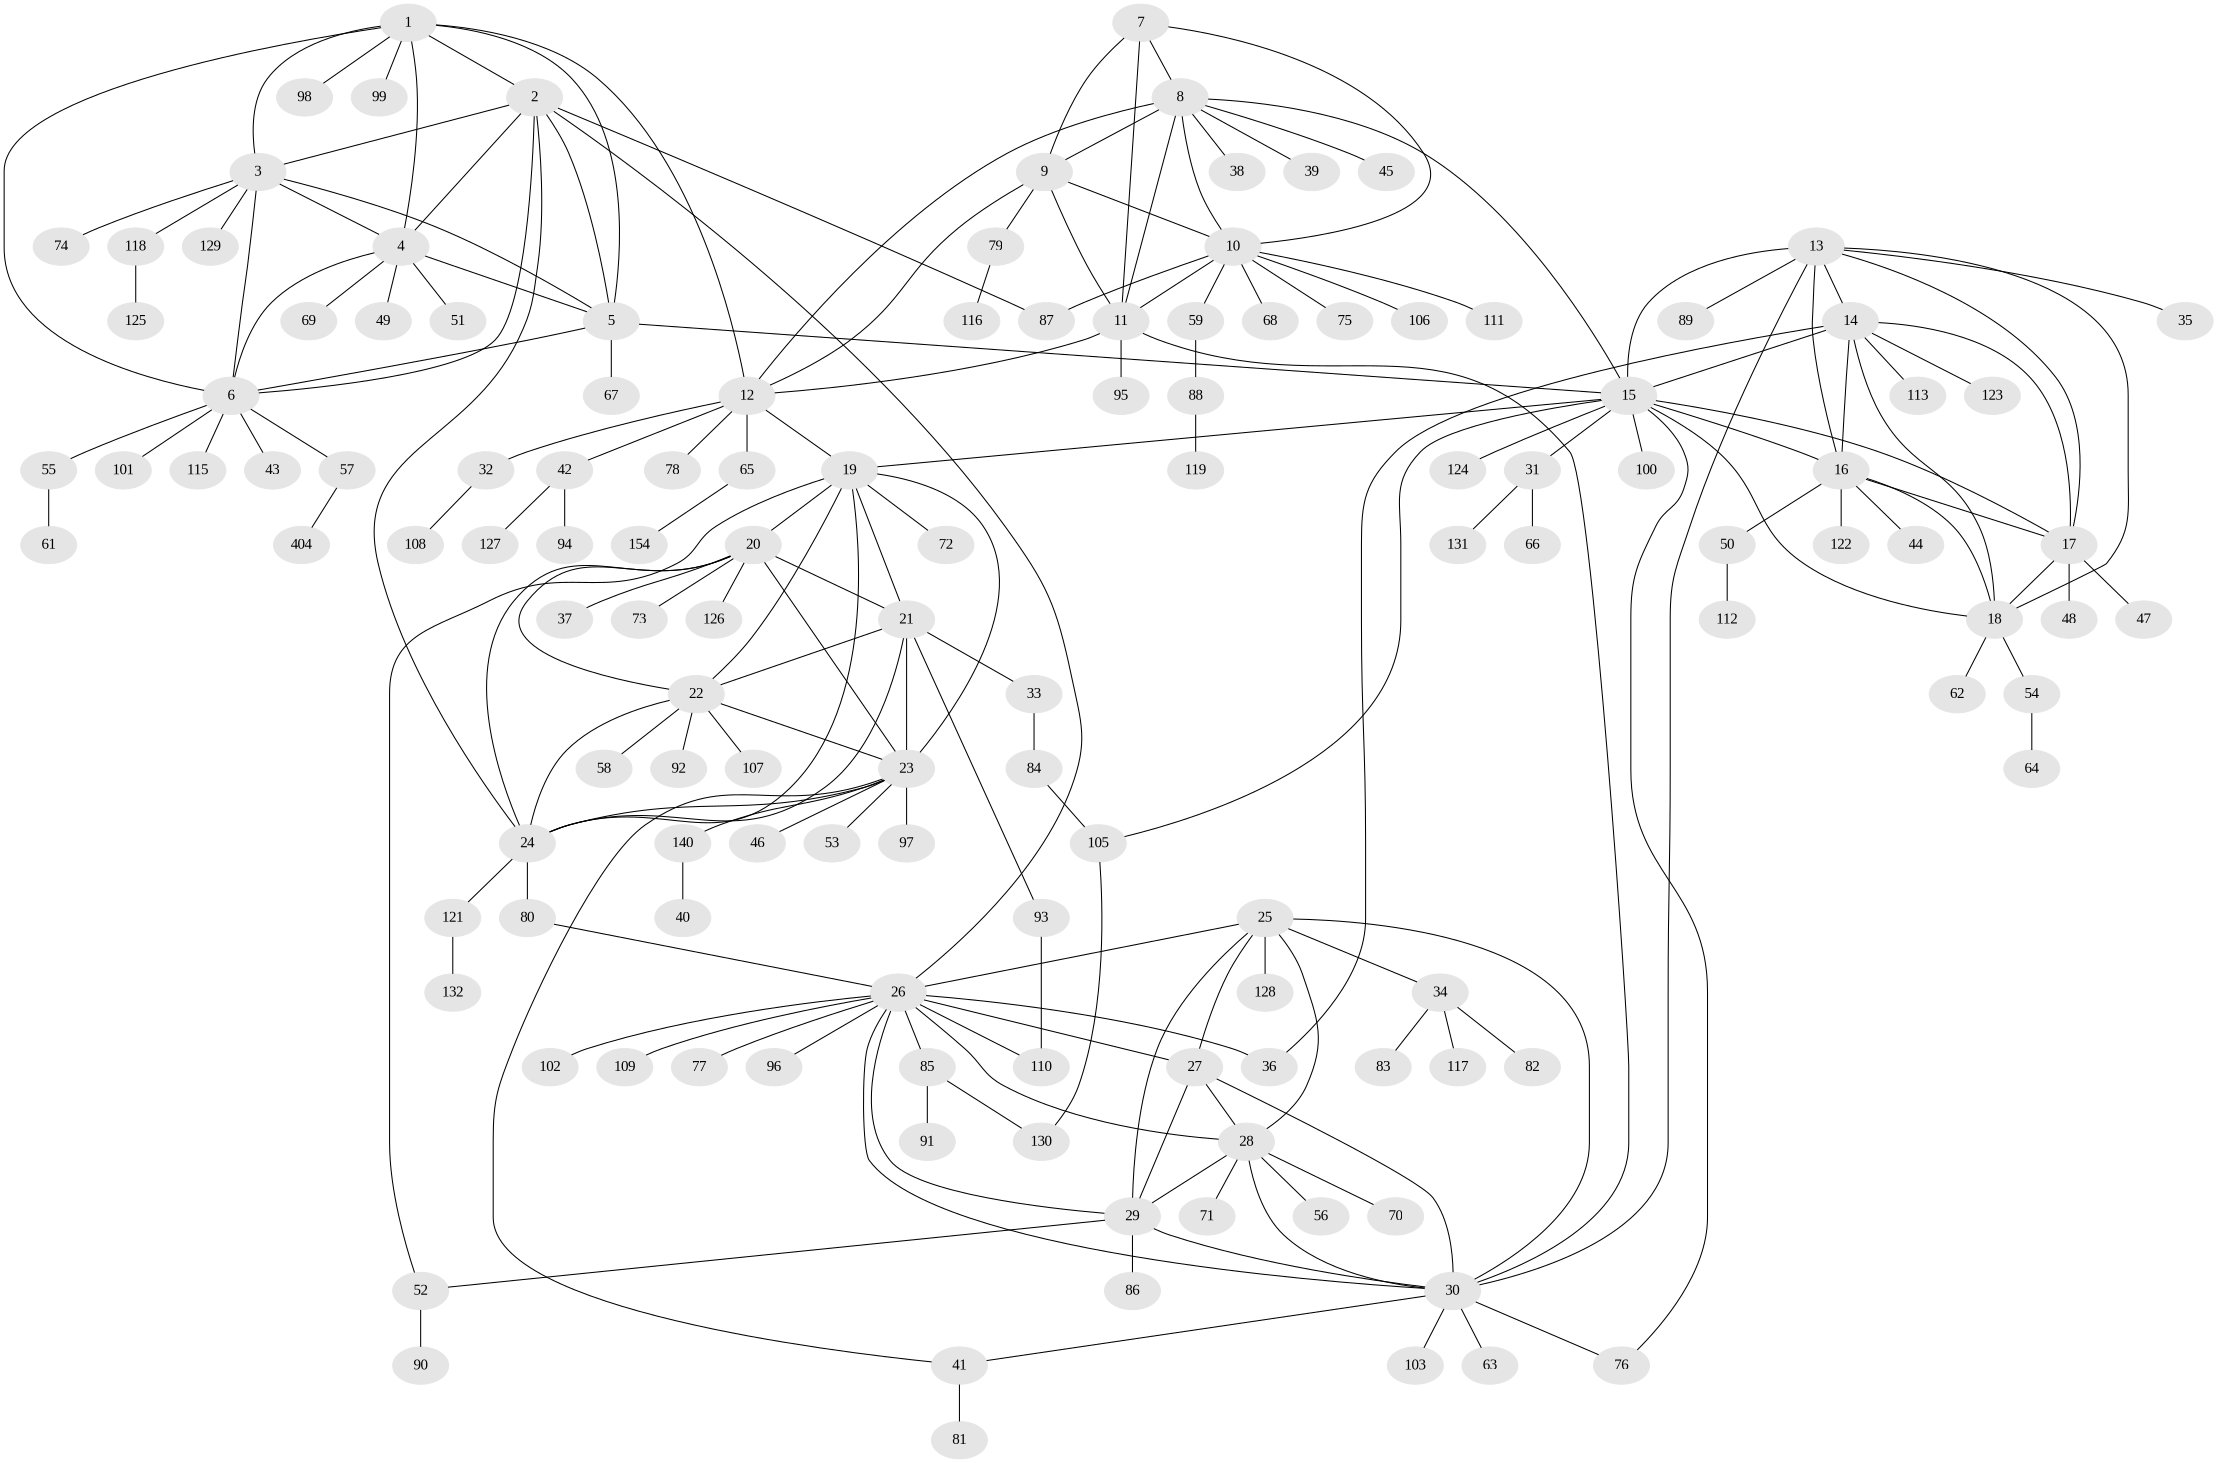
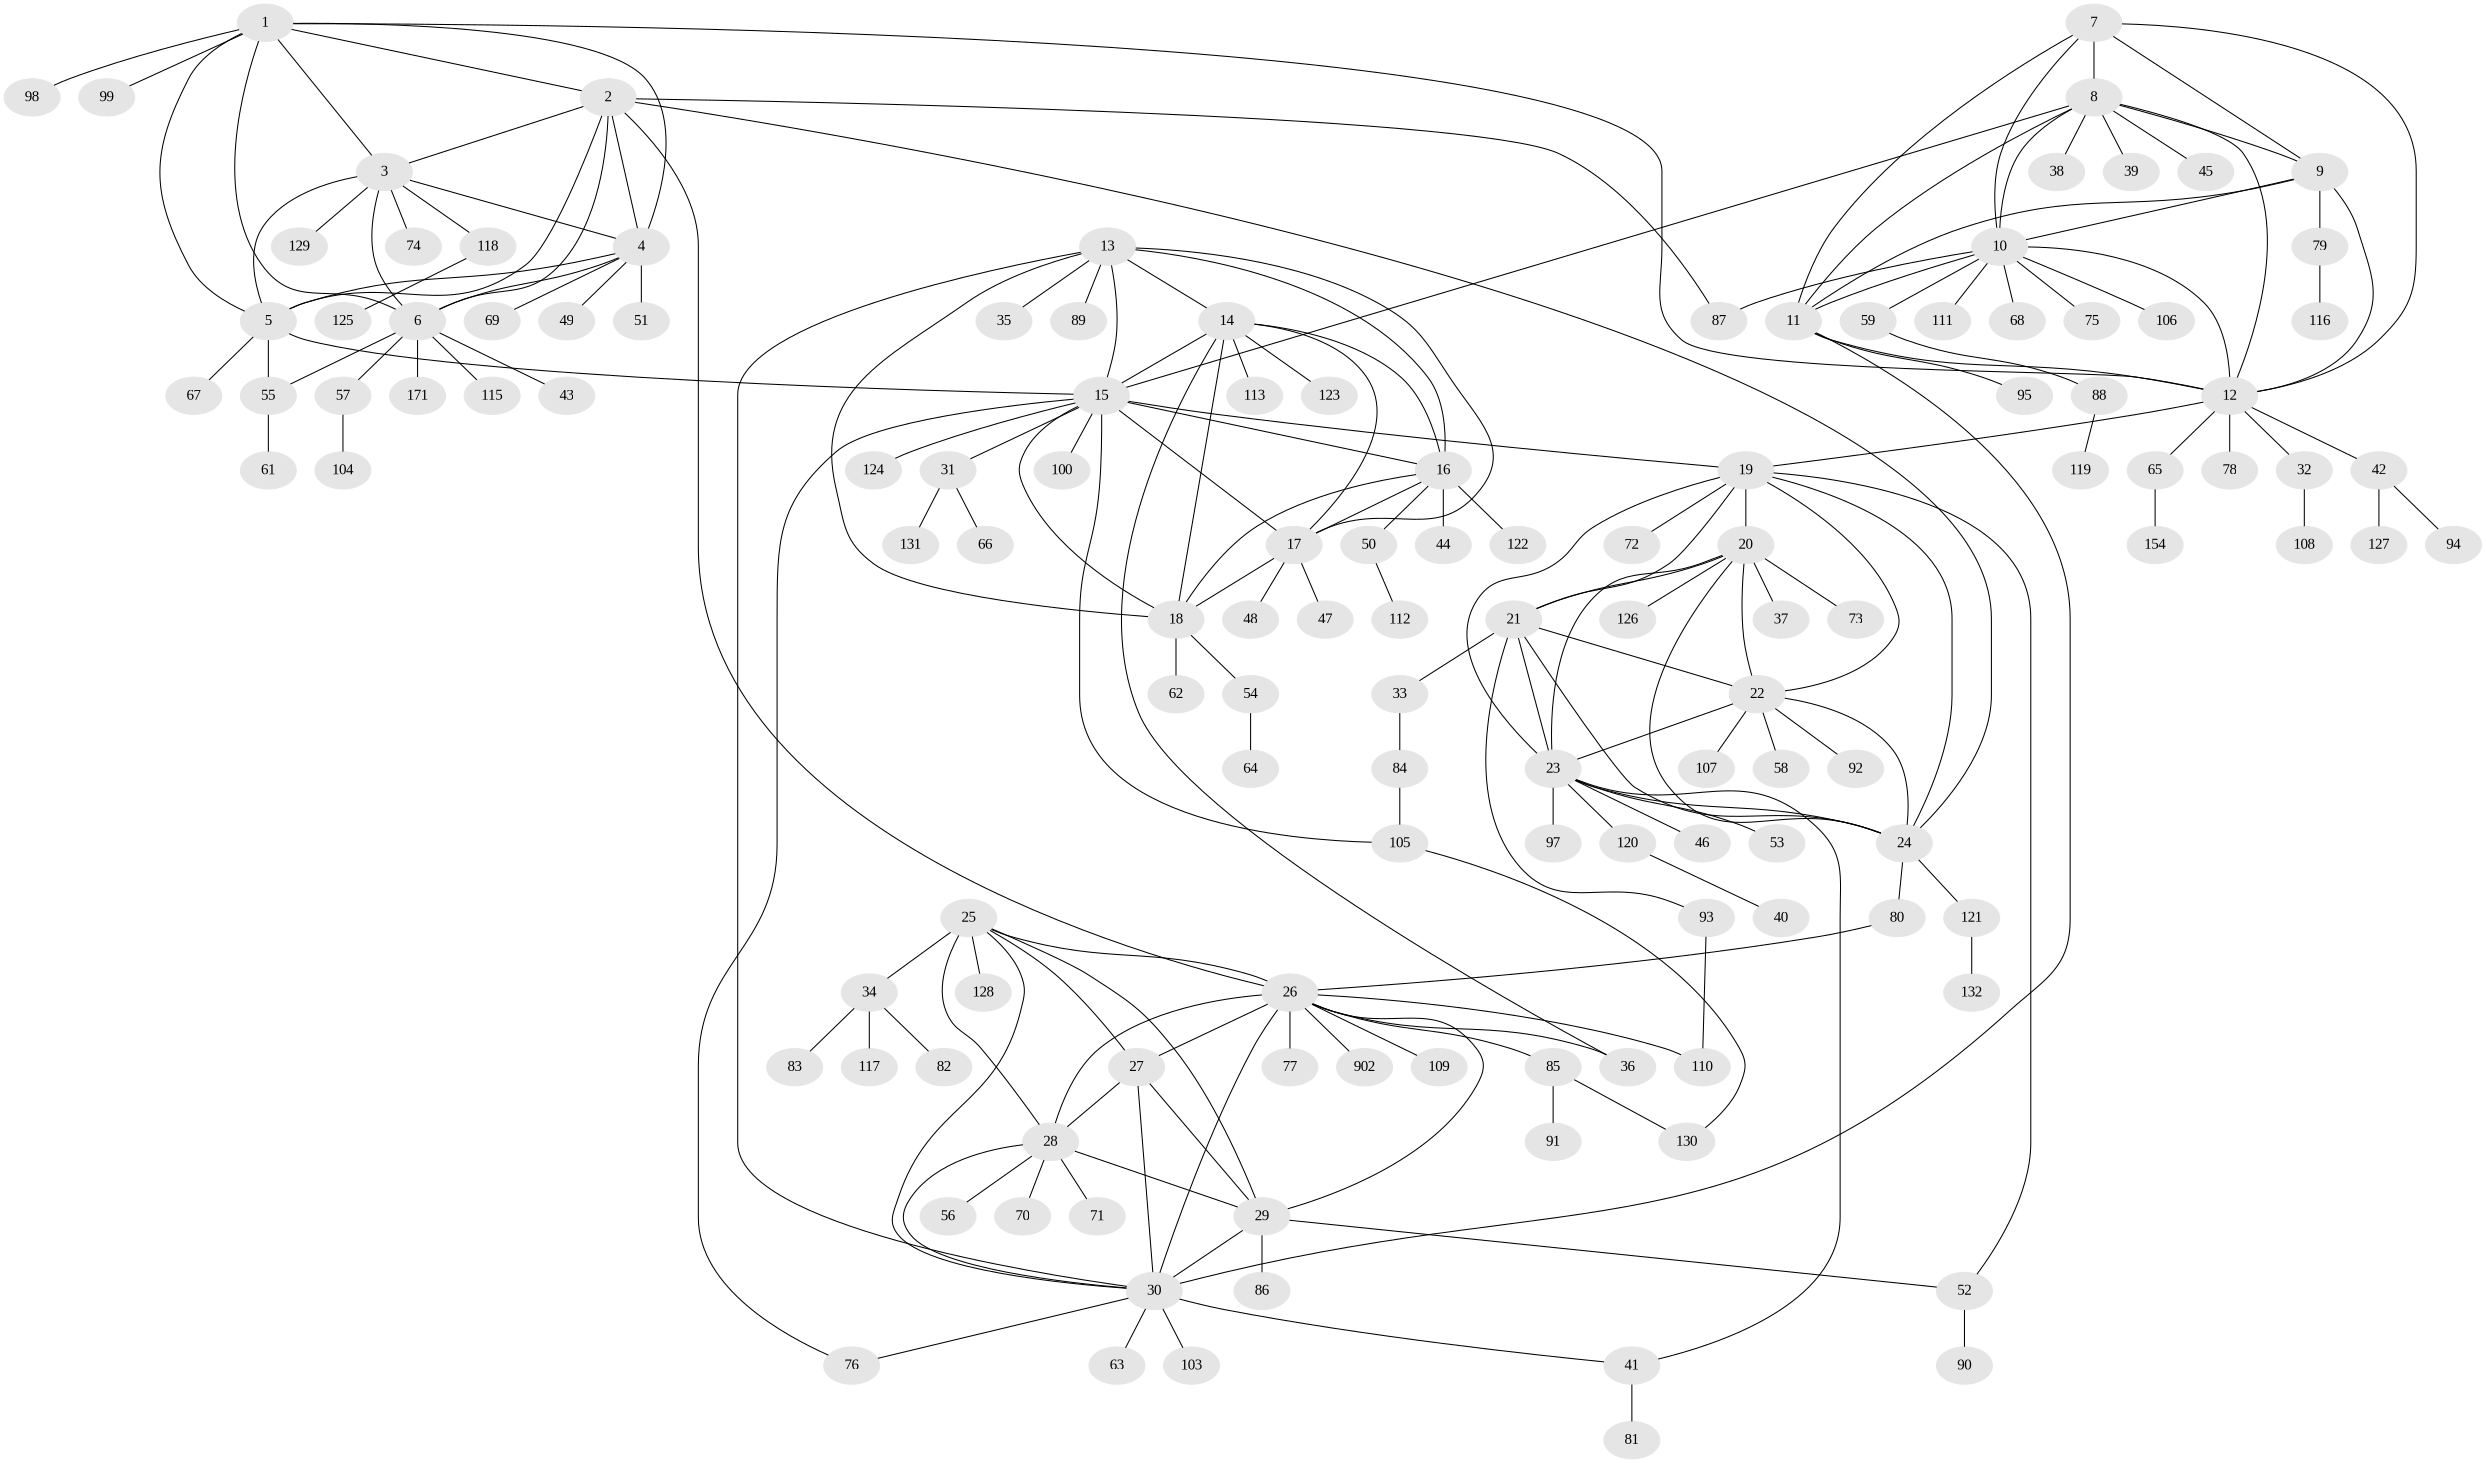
none -> (2411, 149)
none -> (2159, 273)
(422, 361) -> (268, 359)
(123, 470) -> (418, 396)
(302, 545) -> (343, 470)
(683, 843) -> (1628, 843)
(550, 1067) -> (1365, 1067)
(774, 1067) -> none
